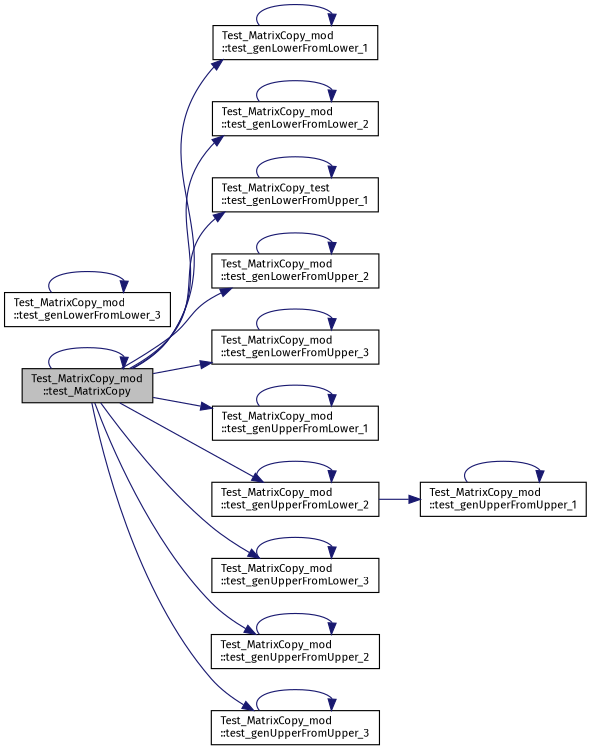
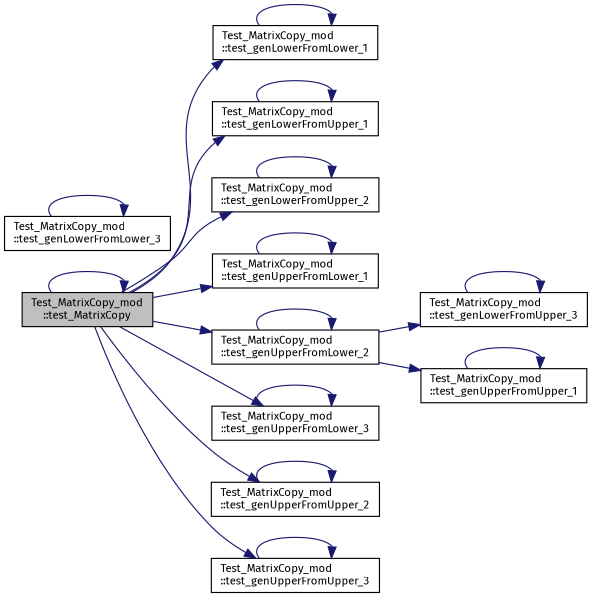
(295, 119) -> none
(295, 195) -> (295, 119)
(177, 369) -> (394, 329)
